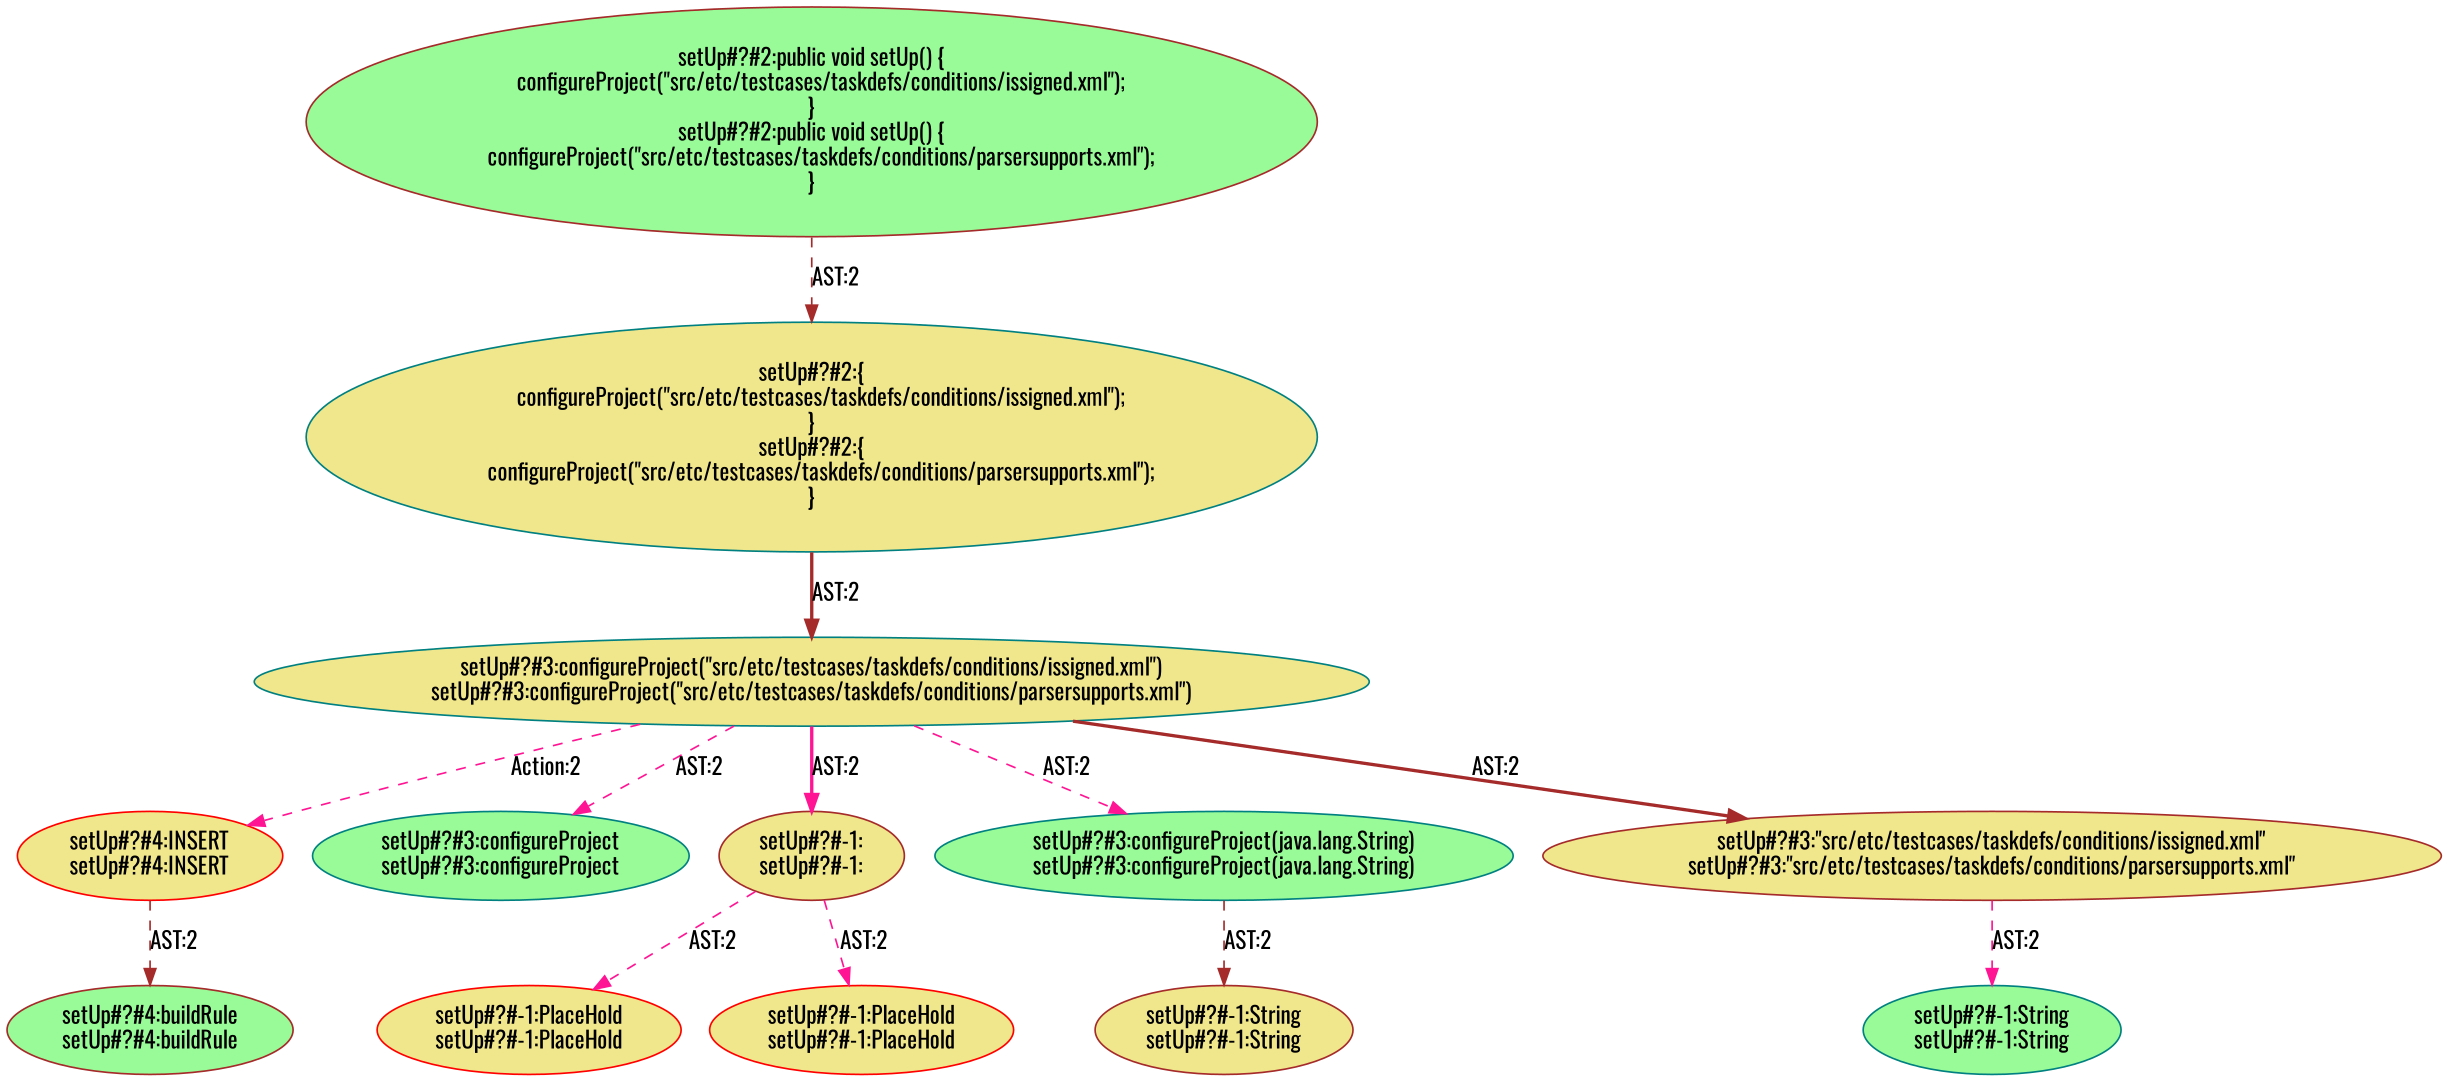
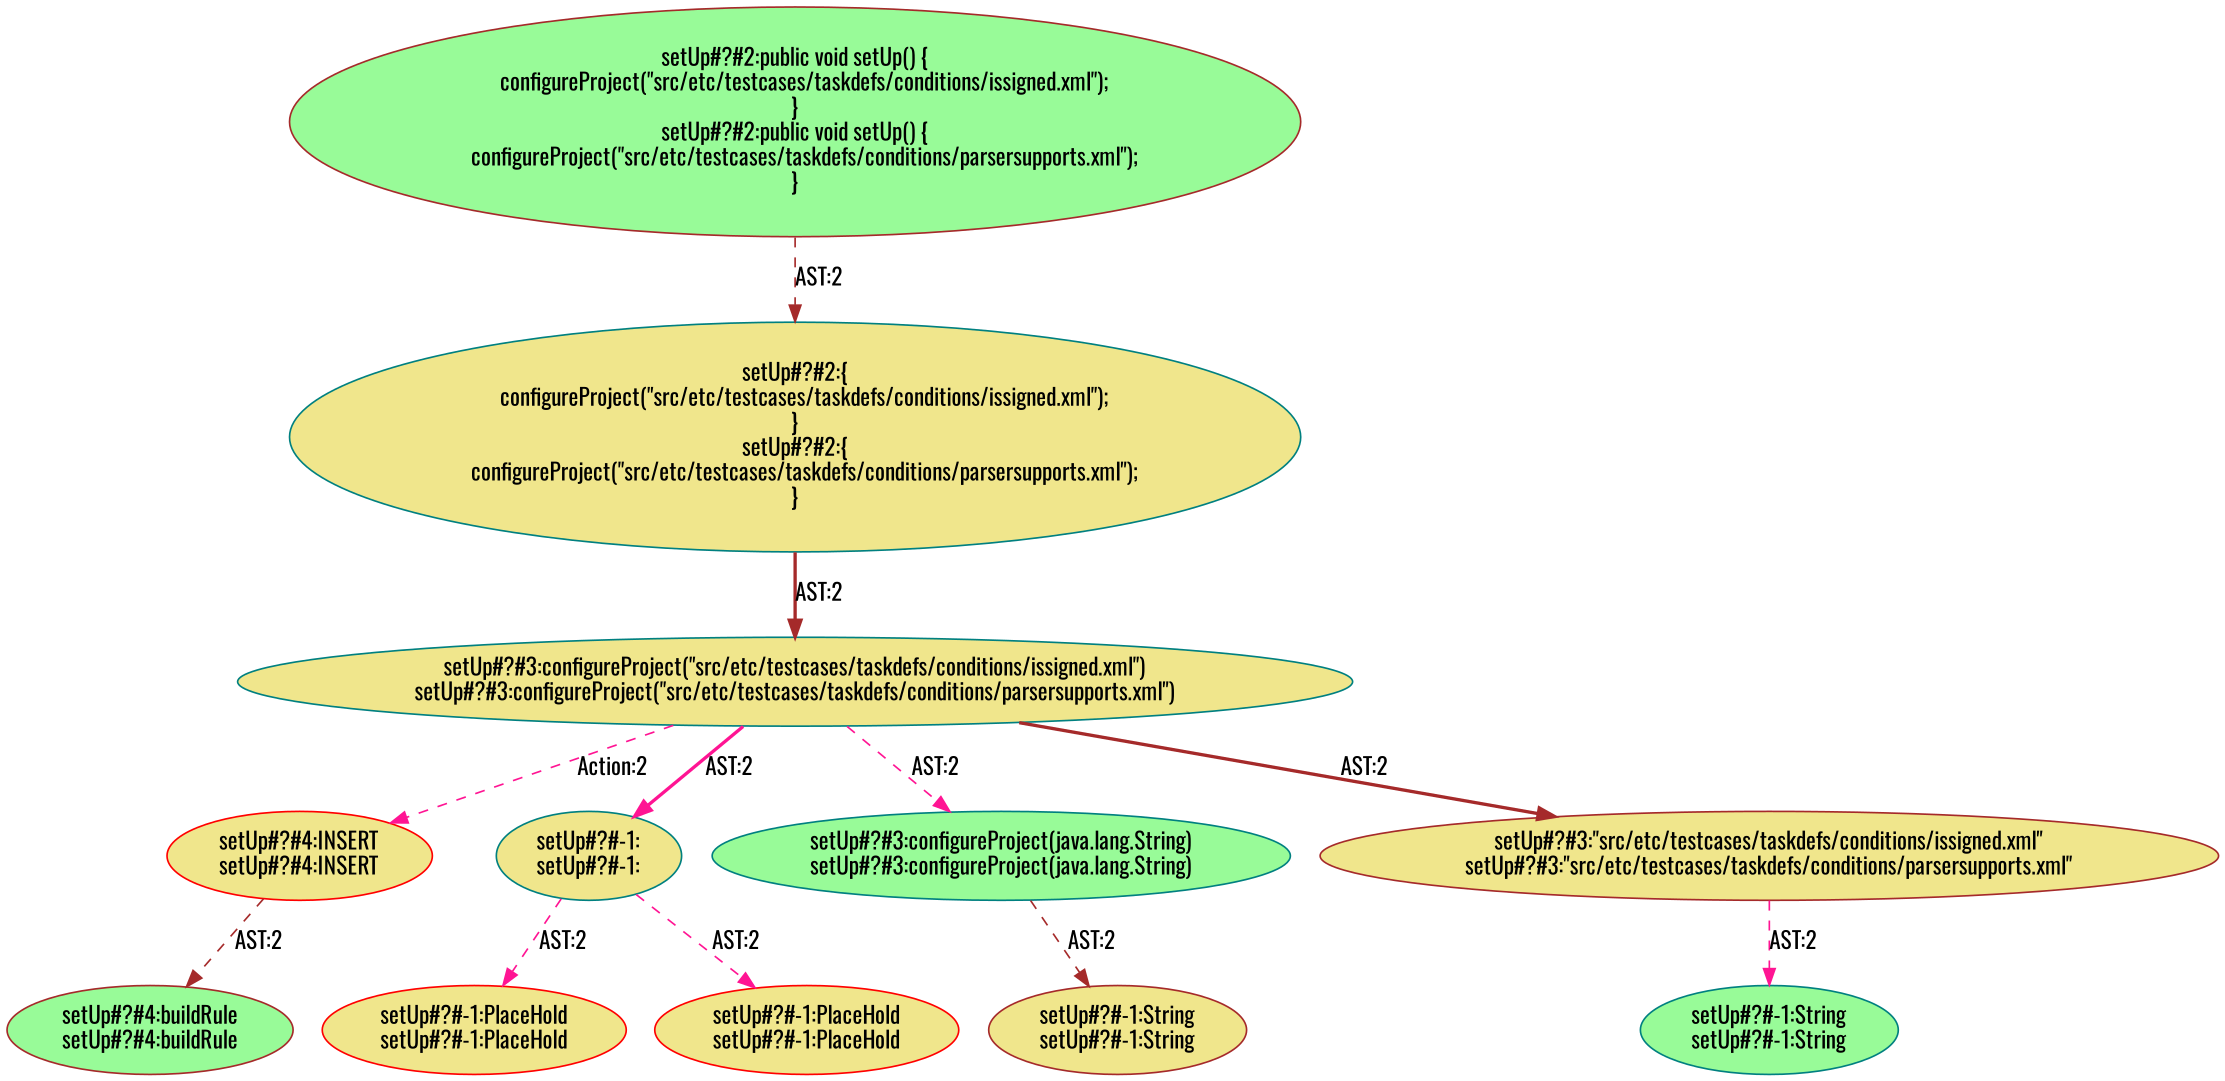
(501, 856) -> none
(812, 856) -> (589, 856)
